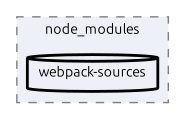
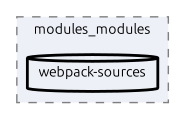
(93, 30) -> (93, 30)
